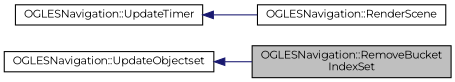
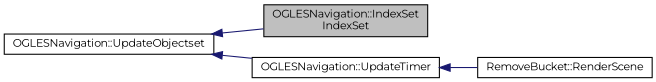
(352, 15) -> (565, 68)
none -> (237, 57)
(352, 62) -> (346, 21)
